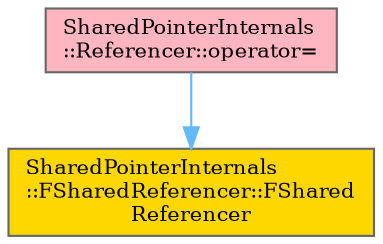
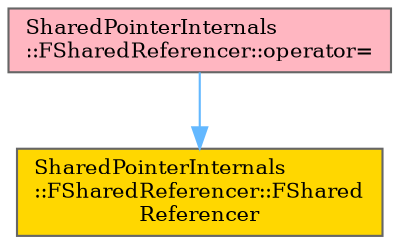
(191, 40) -> (200, 40)
